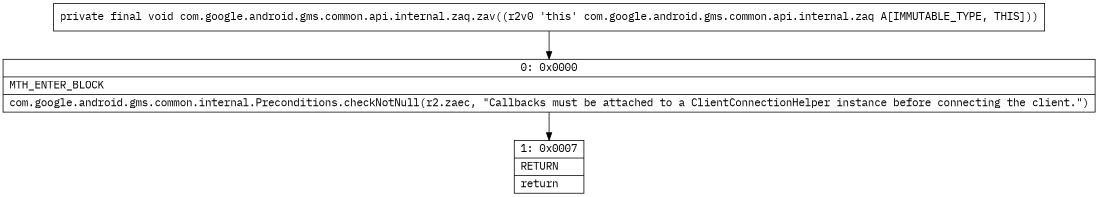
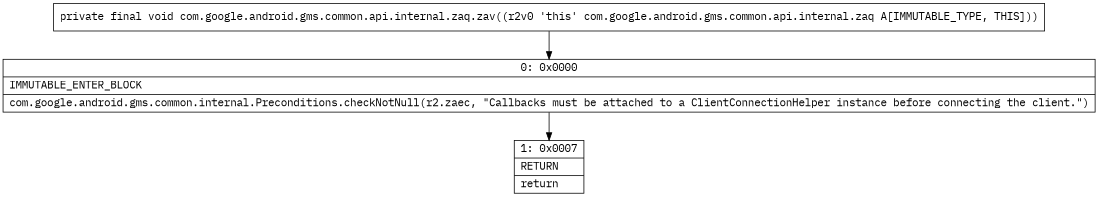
(57, 85) -> (76, 85)
